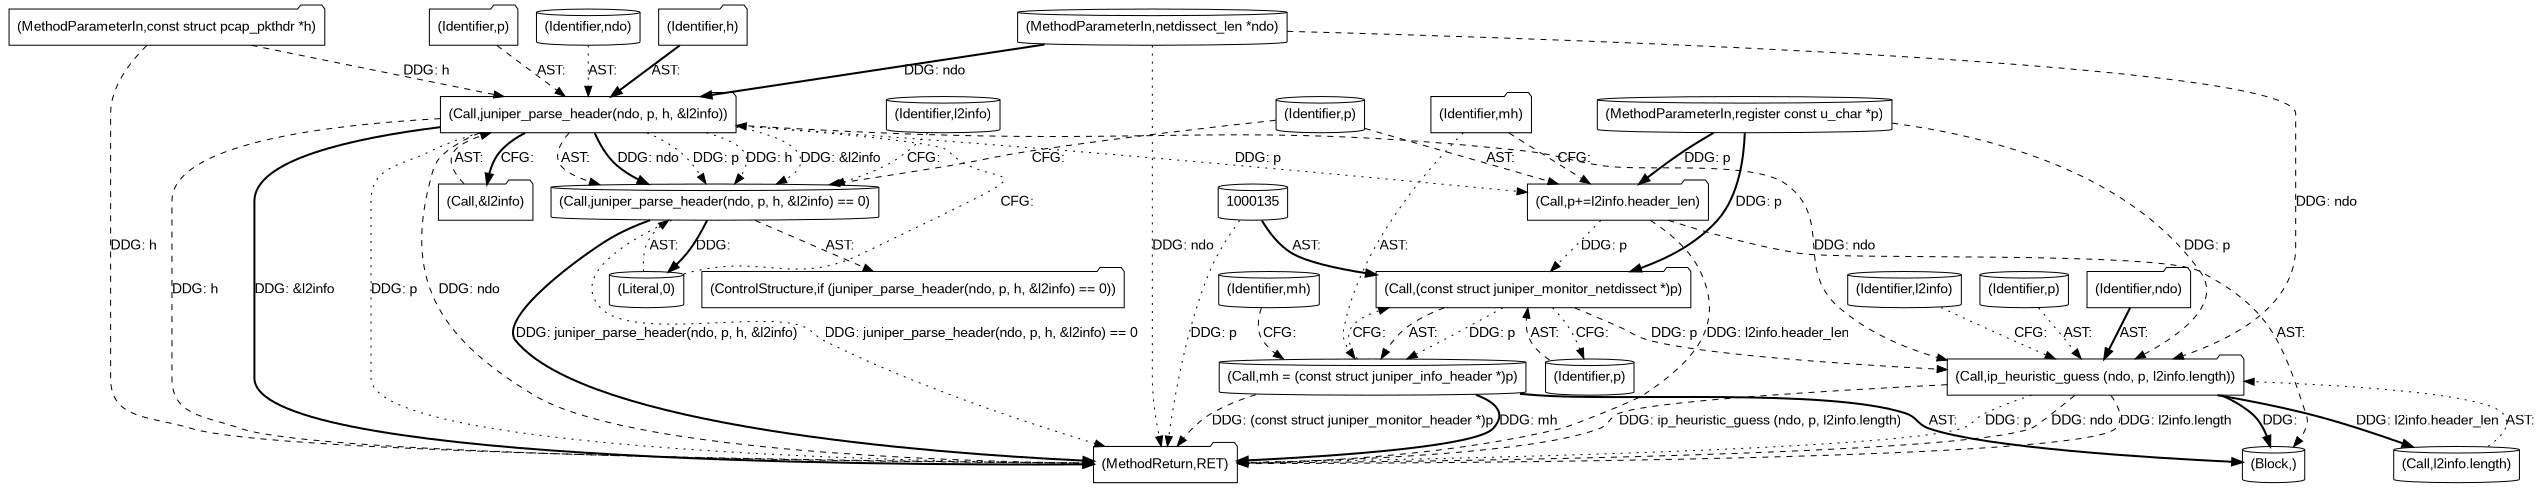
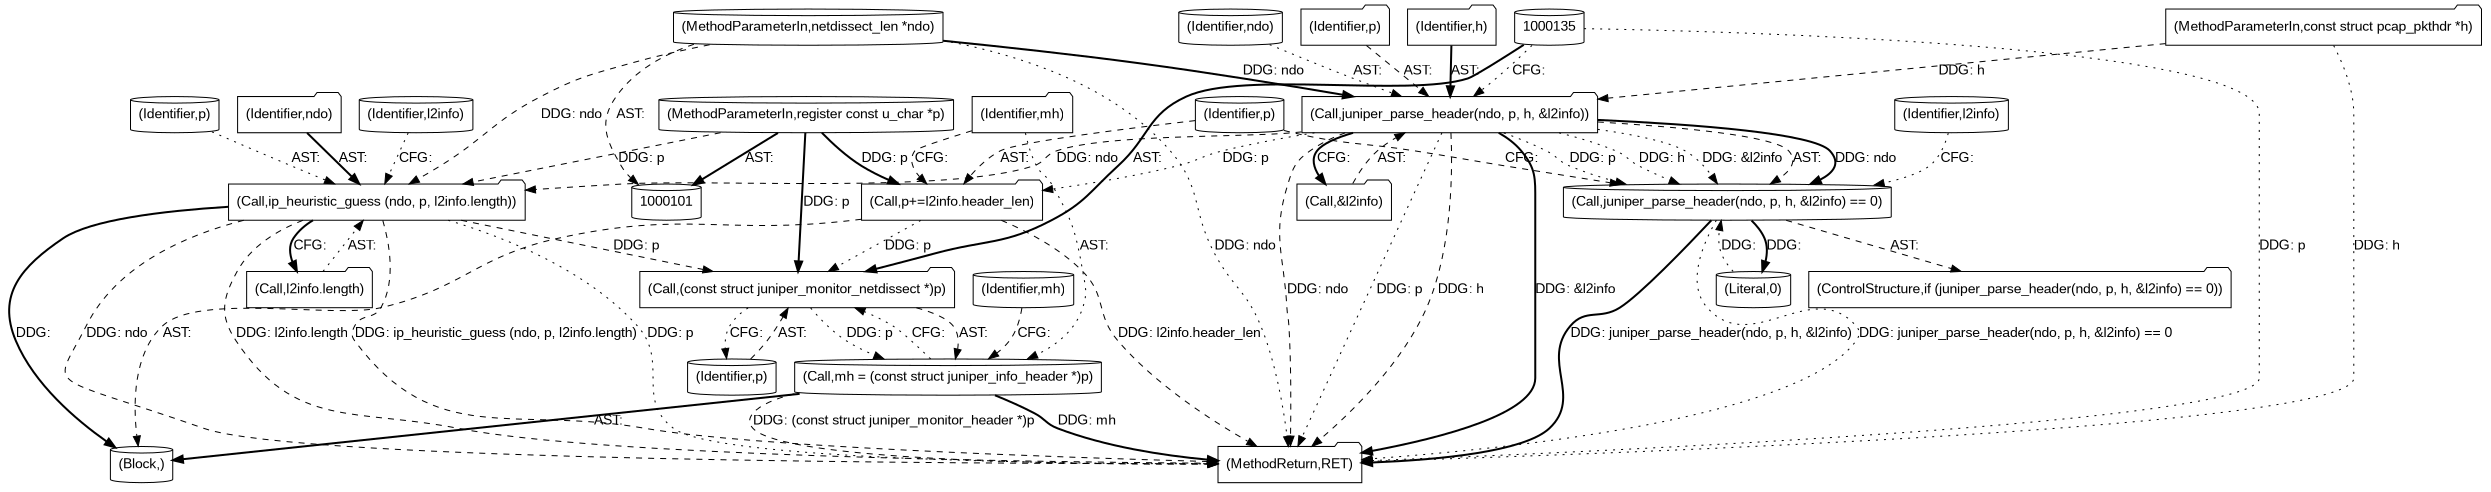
(973, 200) -> (1507, 68)
none -> (666, 202)
(666, 246) -> (1741, 246)
(1752, 356) -> (582, 245)
(2427, 421) -> (312, 246)
(245, 437) -> (2034, 430)
(2457, 465) -> (309, 290)
